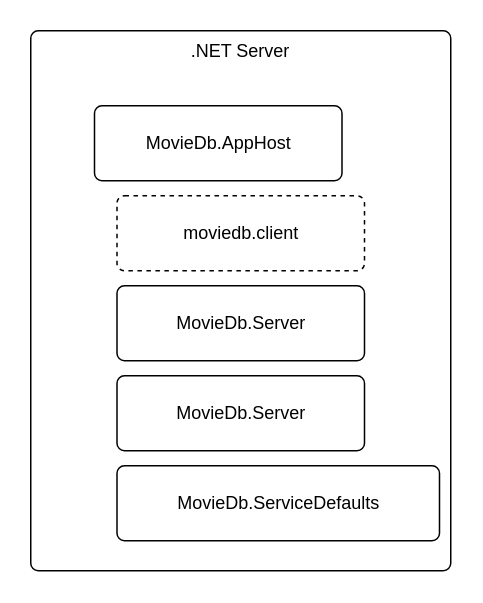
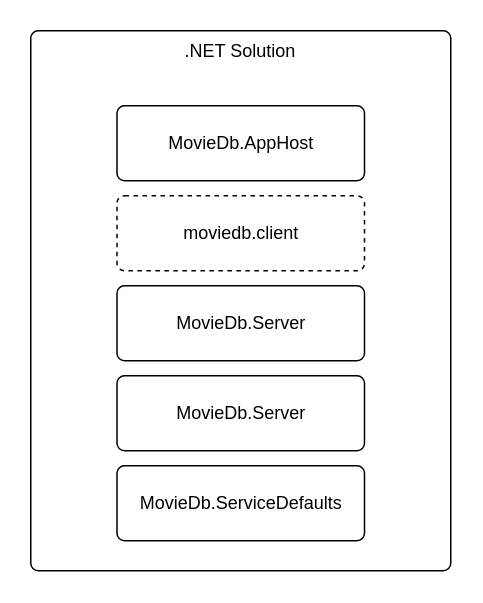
(241, 52) -> (241, 52)
(218, 143) -> (241, 143)
(278, 503) -> (241, 503)
